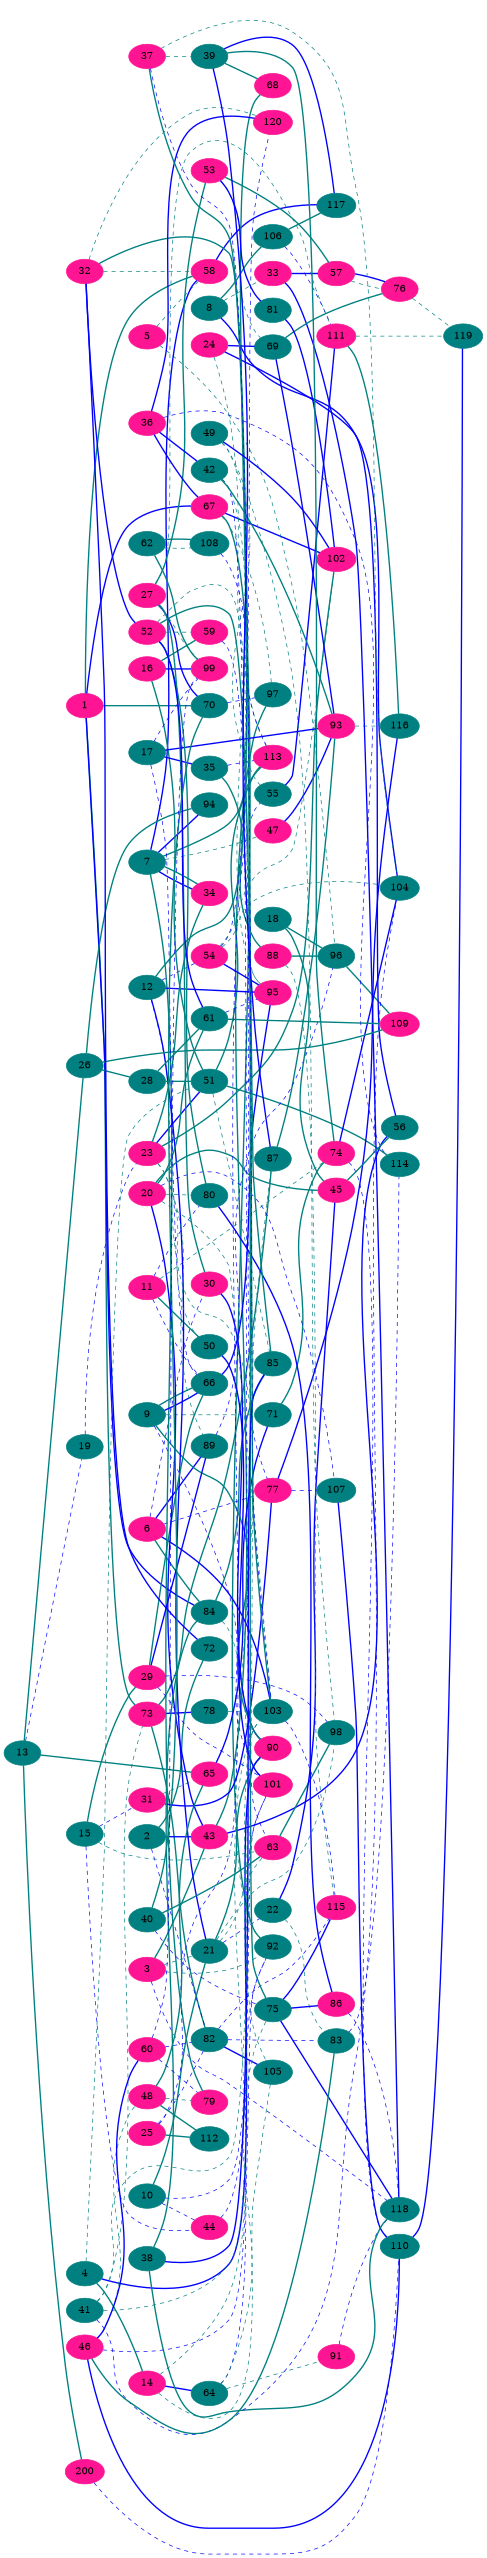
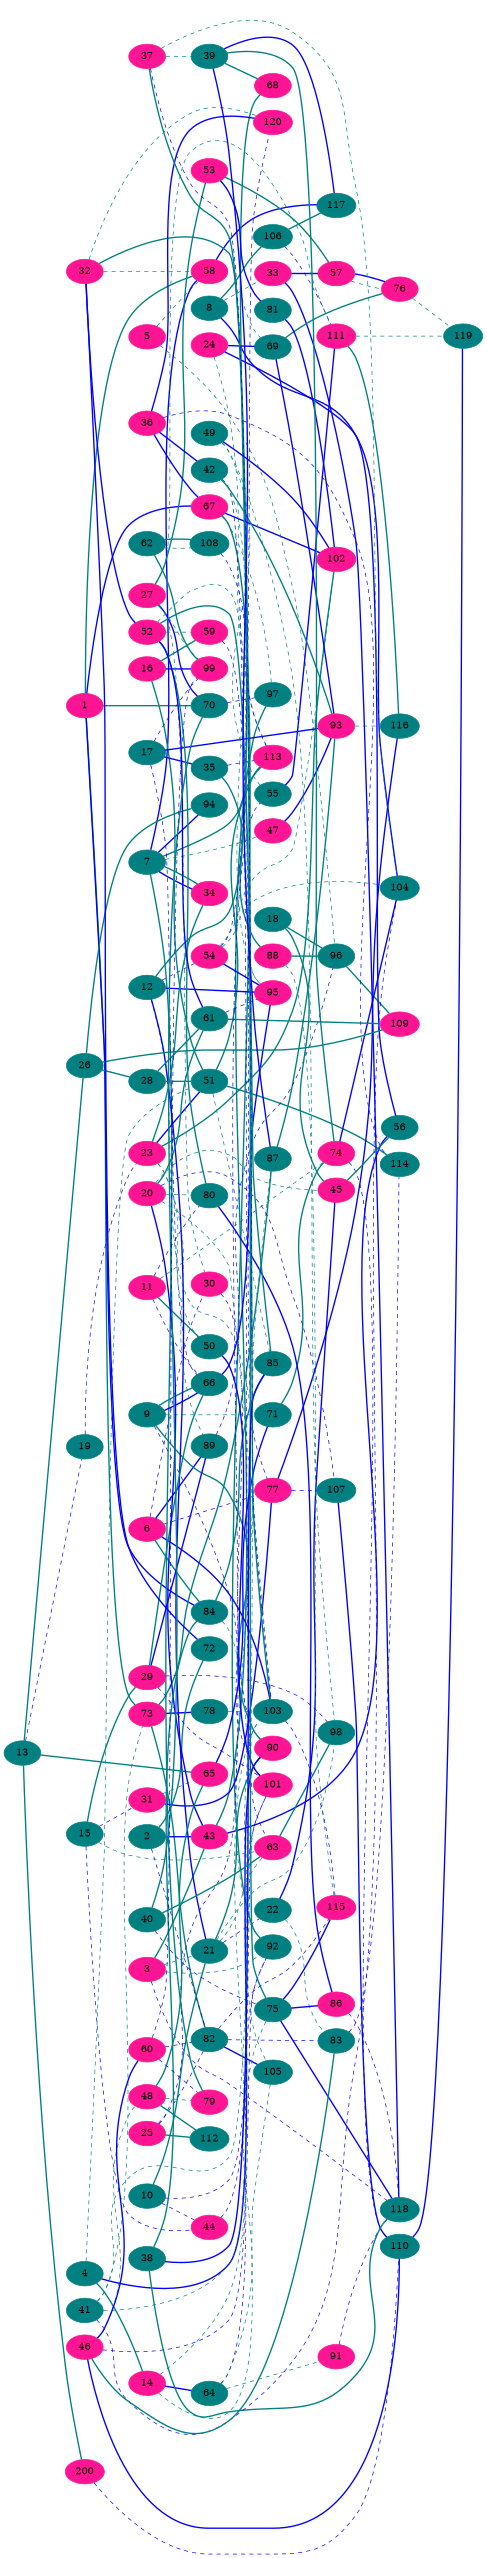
(184, 938) -> (184, 938)
(219, 1151) -> (219, 1151)
(240, 1517) -> (240, 1517)
